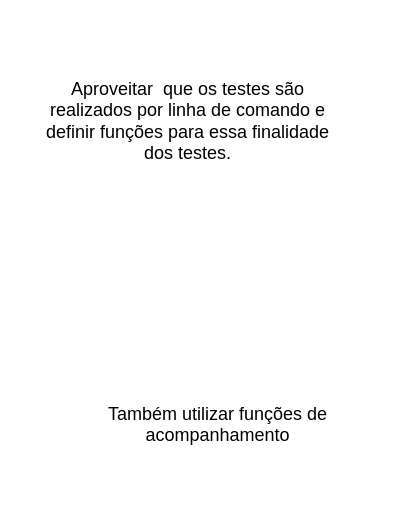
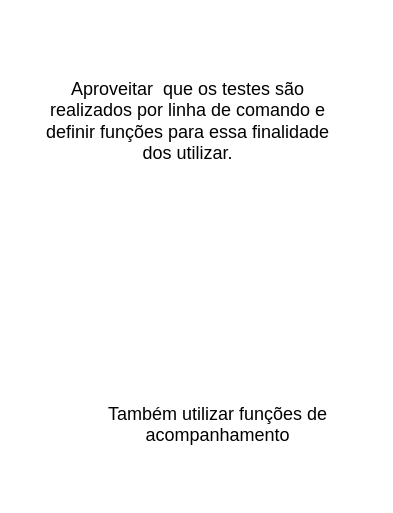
(188, 121) -> (188, 121)
